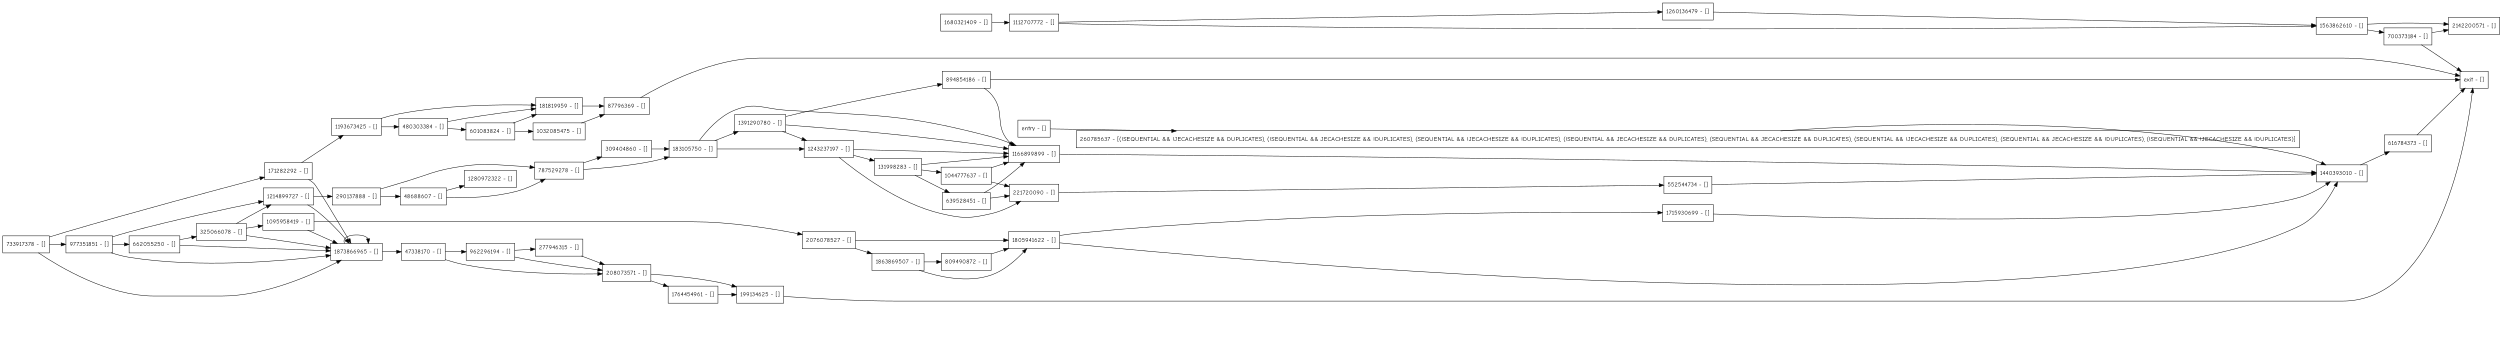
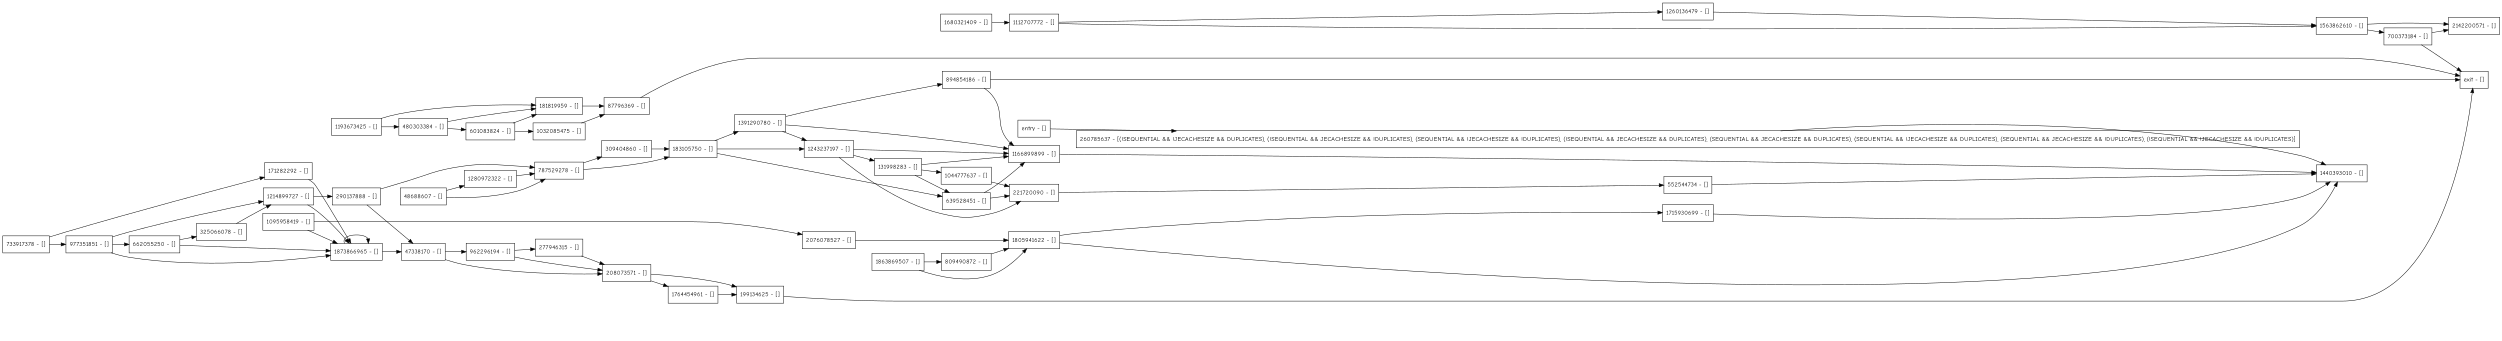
(851, 114) -> (827, 175)
(2408, 143) -> none
(320, 150) -> none
(998, 166) -> none
none -> (523, 175)
(388, 196) -> (391, 225)
(252, 227) -> none
(286, 241) -> none
(861, 250) -> none
(186, 296) -> none
